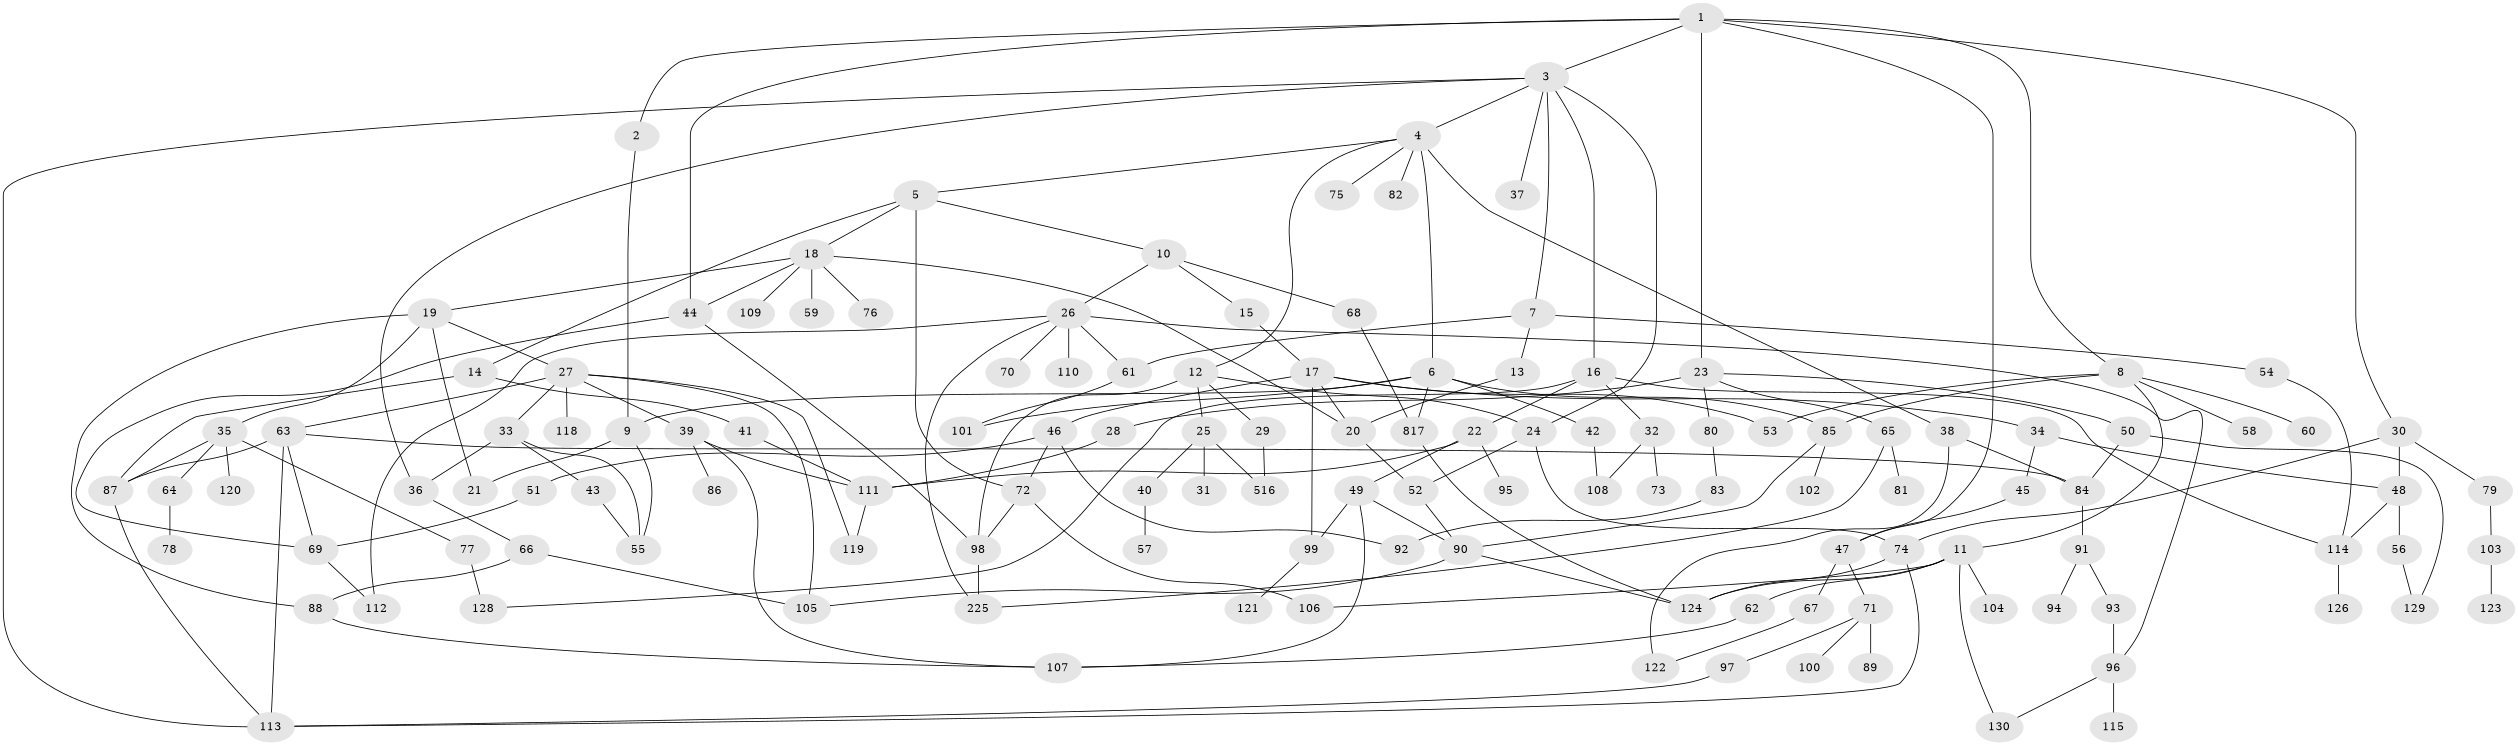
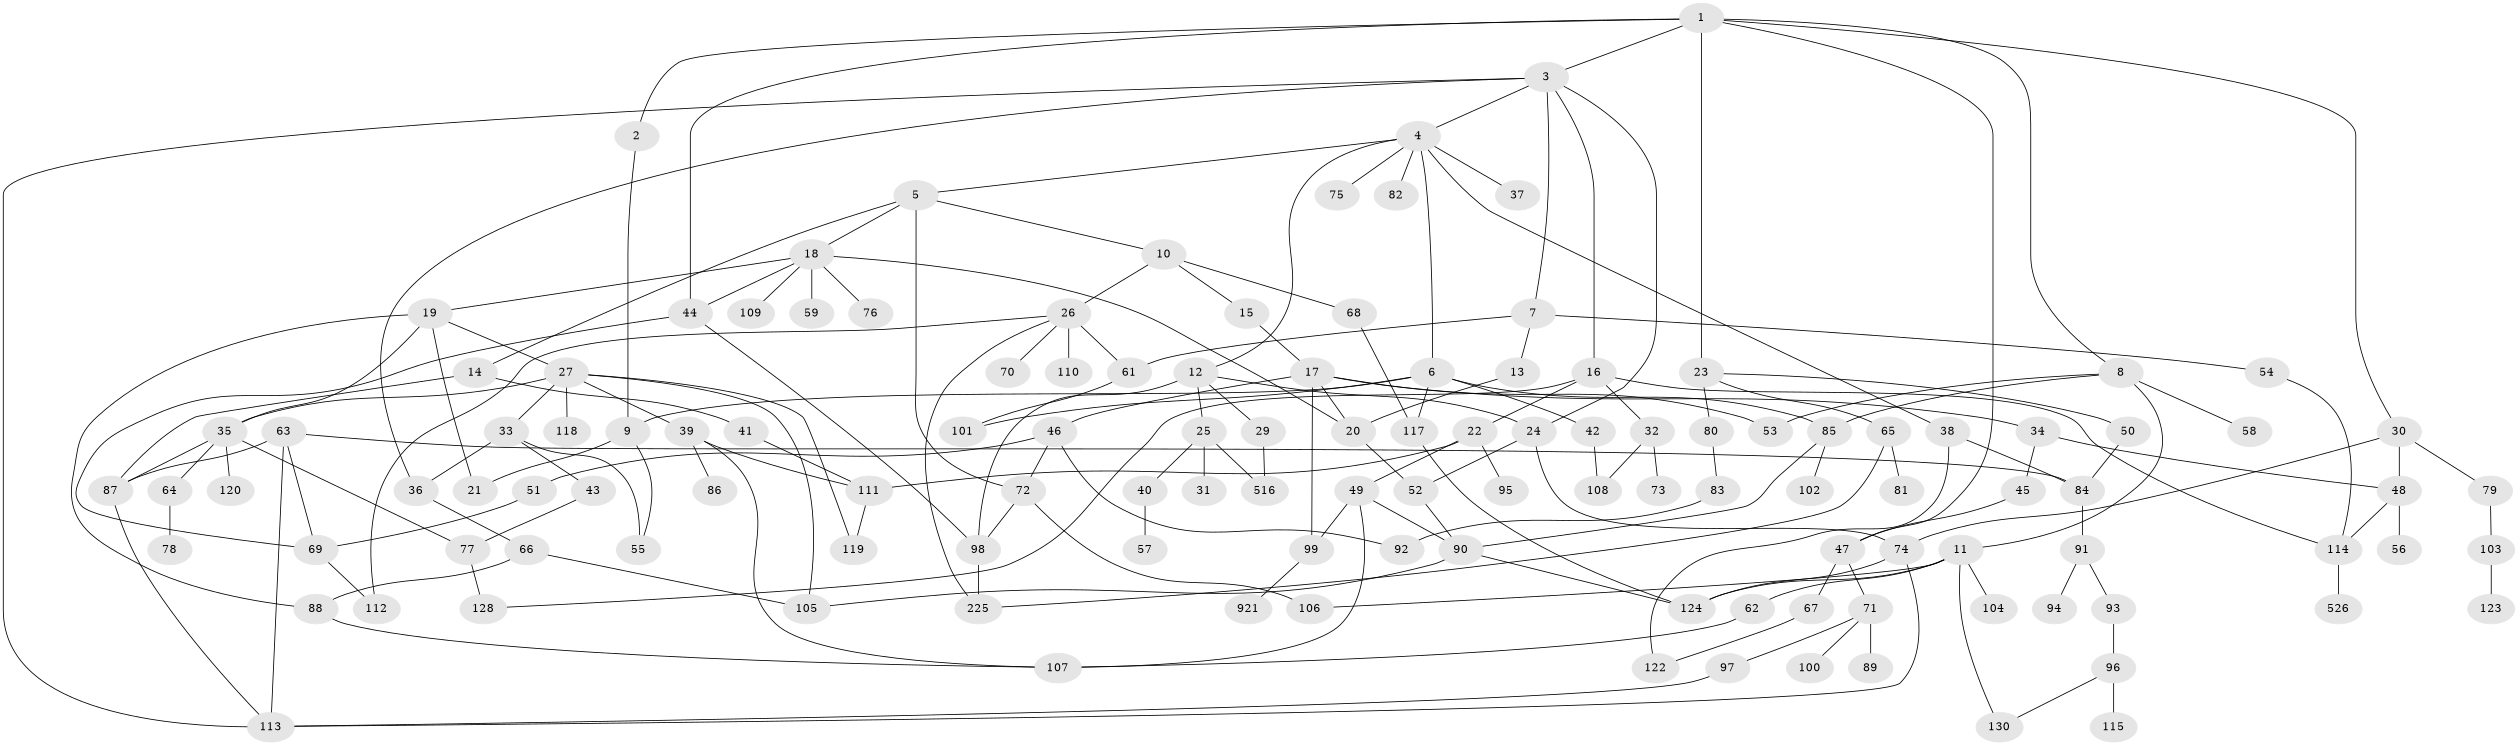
(1532, 136) -> (1468, 166)
(1745, 349) -> none
(426, 404) -> (393, 397)
(1114, 432) -> none
(1414, 432) -> (1414, 432)
(2309, 432) -> none
(616, 520) -> (531, 520)
(1248, 609) -> (1248, 609)
(2339, 609) -> (2339, 609)
(2415, 609) -> none
